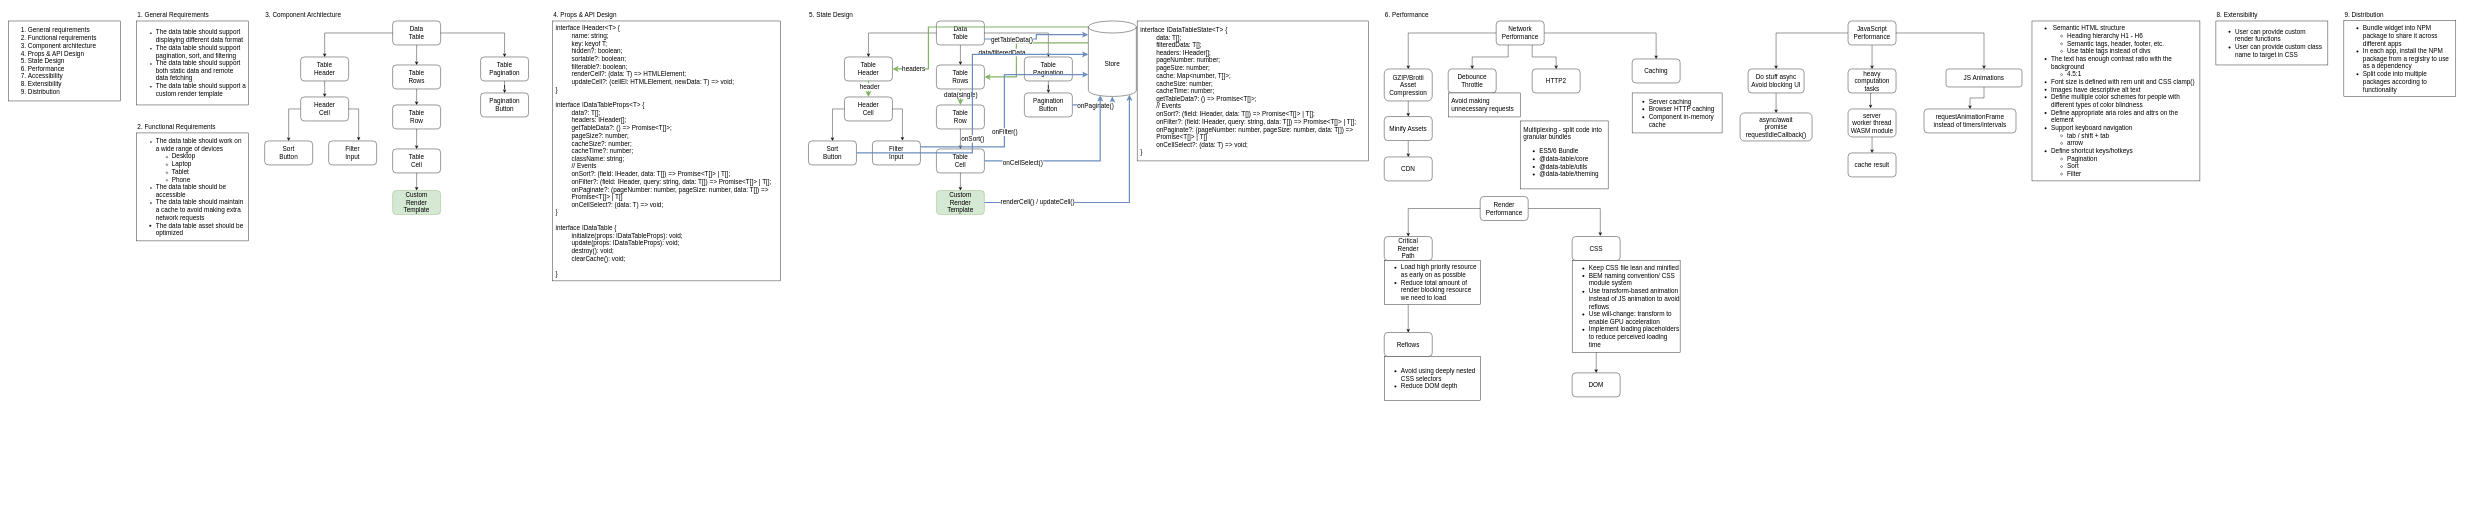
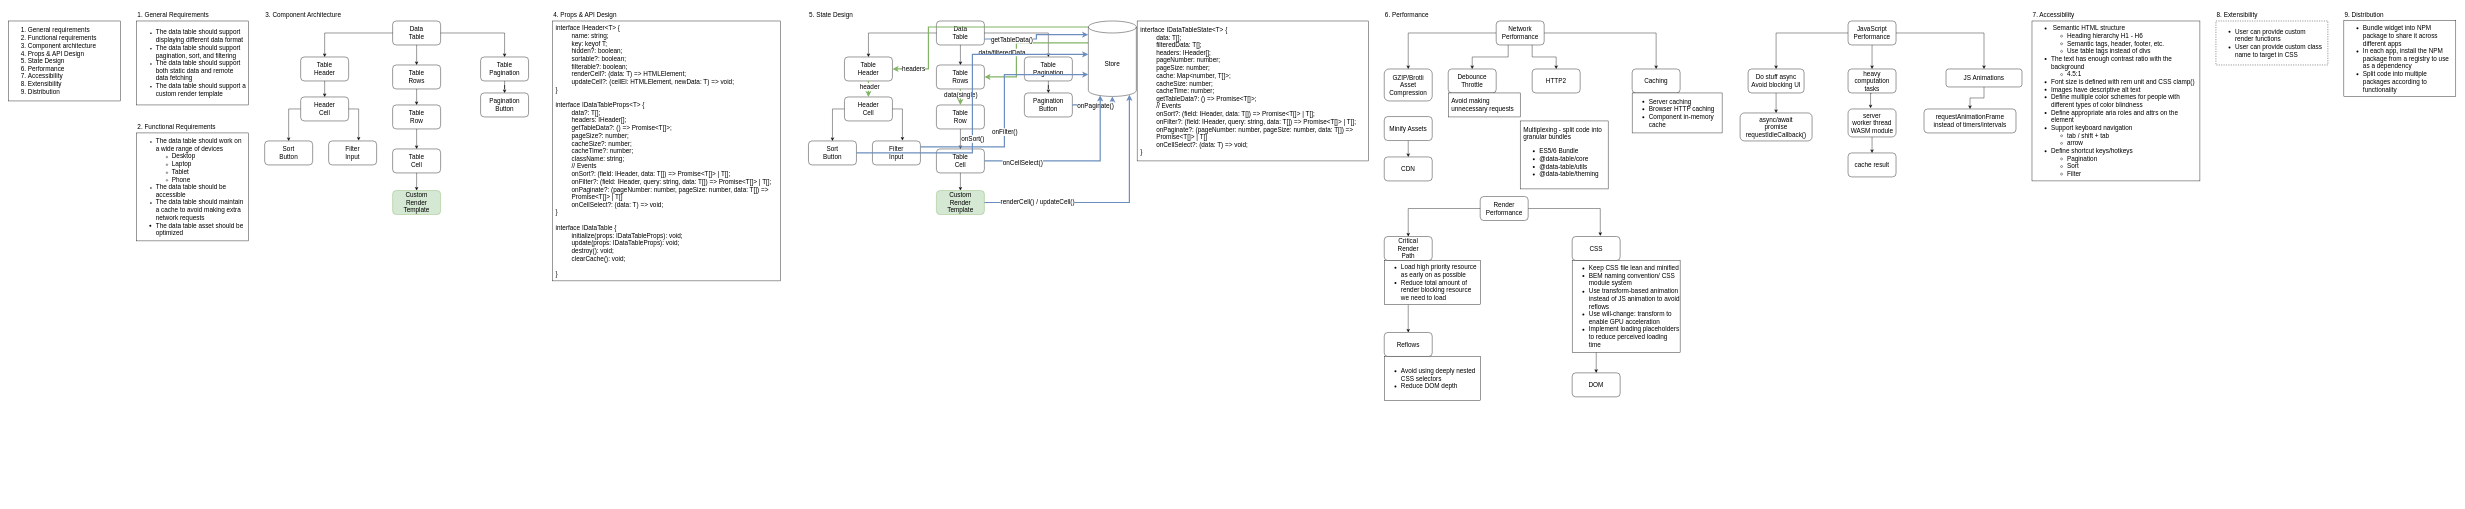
none -> (2078, 15)
(2272, 43) -> (2272, 43)
(1656, 71) -> (1656, 81)
(1408, 112) -> none
